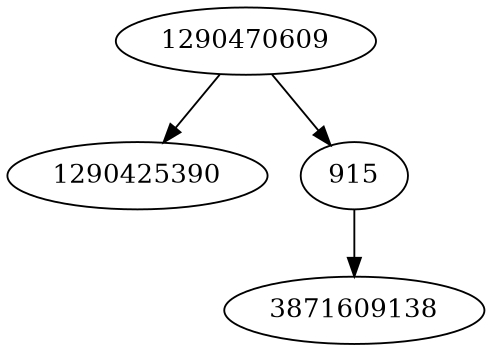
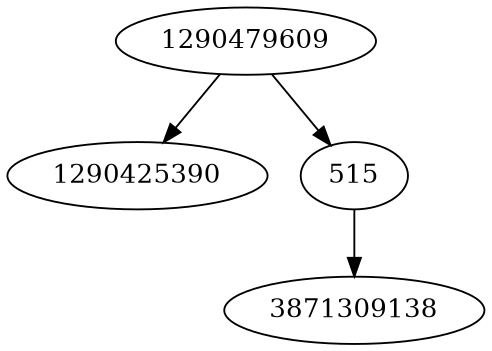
(246, 41) -> (246, 41)
(354, 176) -> (354, 176)
(354, 310) -> (354, 310)
